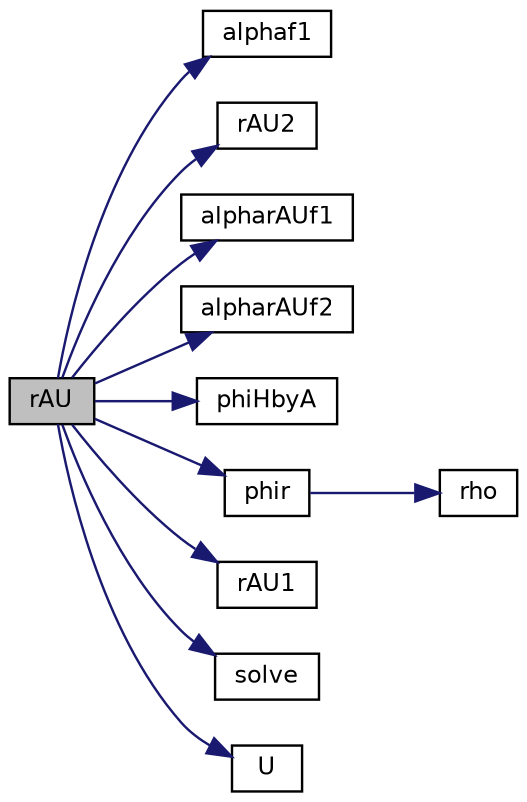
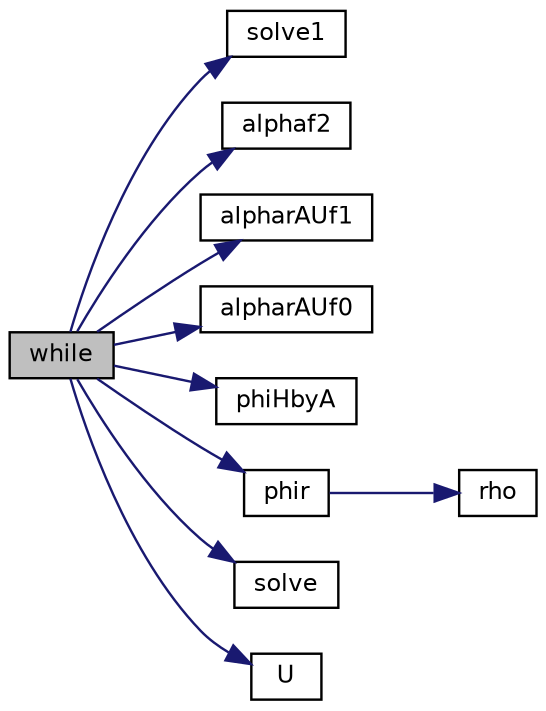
(267, 34) -> (286, 34)
(267, 126) -> (286, 126)
(267, 309) -> (286, 309)
(52, 401) -> (62, 355)
(267, 585) -> none
